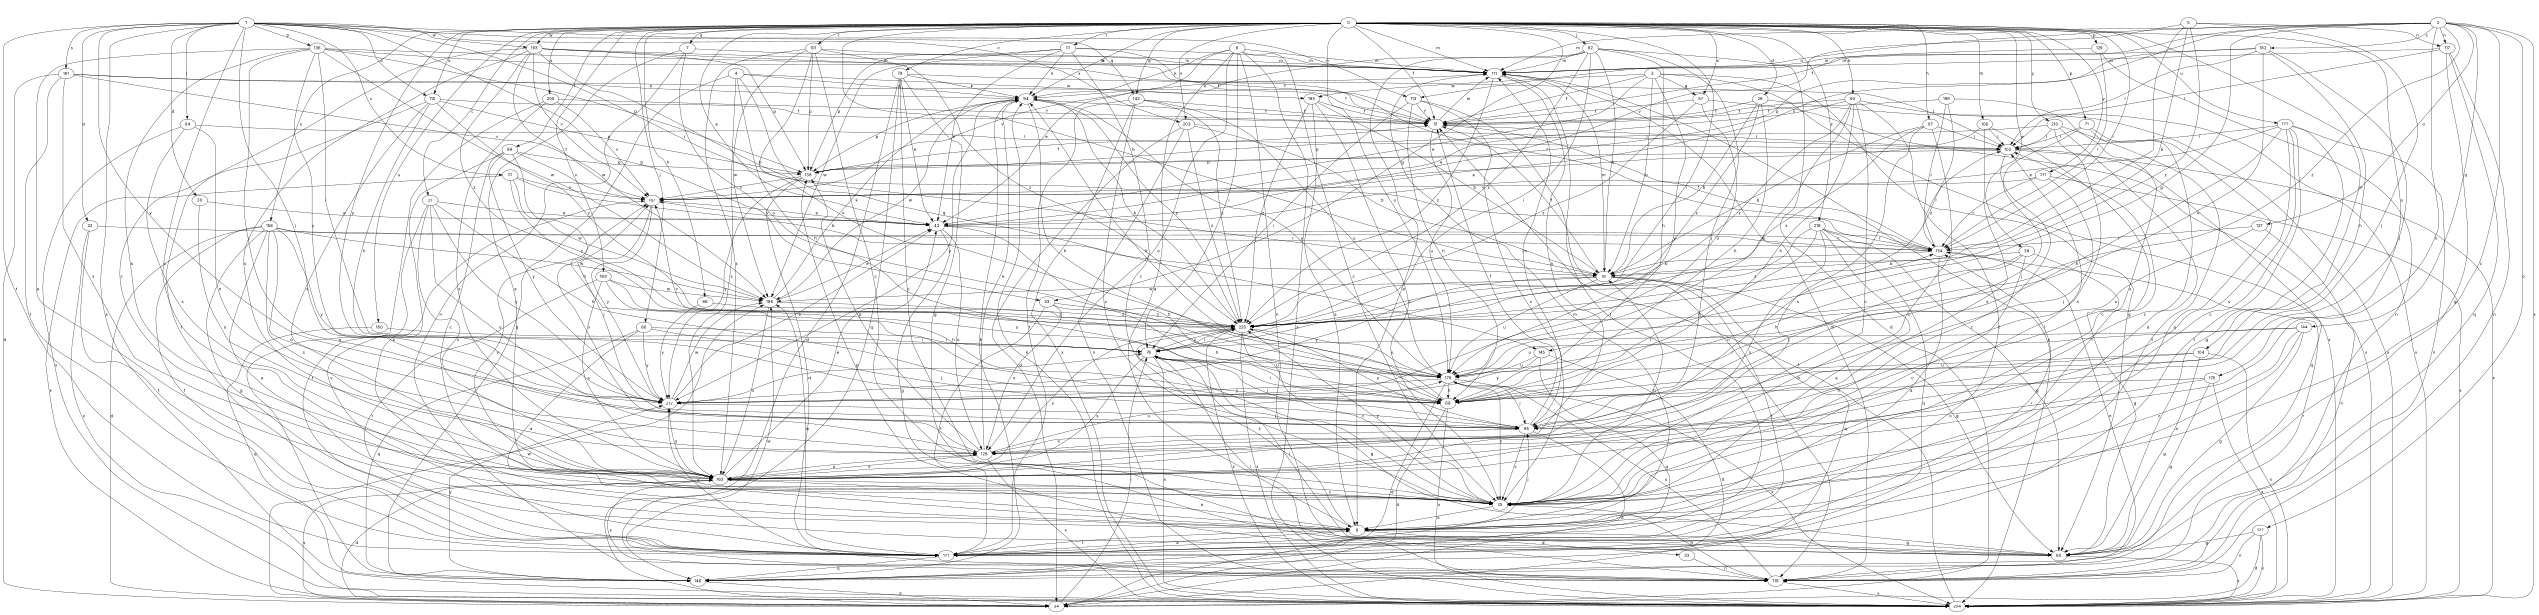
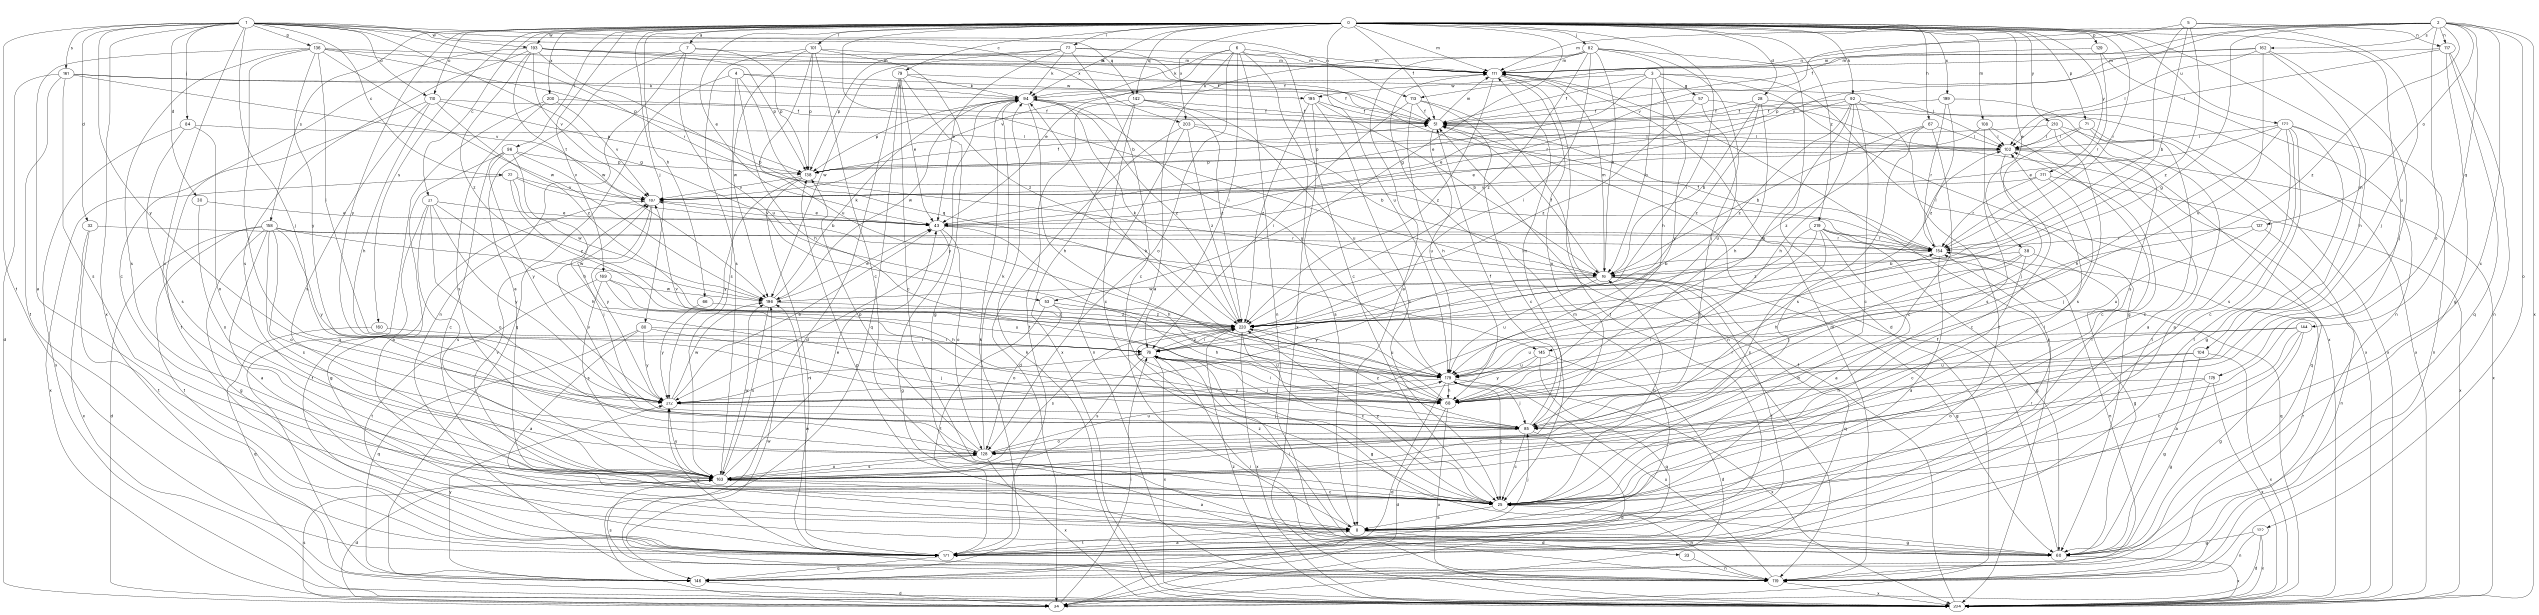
(1564, 26) -> (1675, 25)
none -> (776, 83)
none -> (1774, 293)
(331, 378) -> (331, 378)
(1464, 558) -> (2280, 403)
(304, 595) -> (745, 389)
